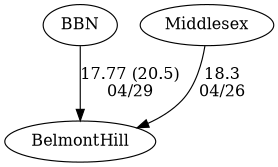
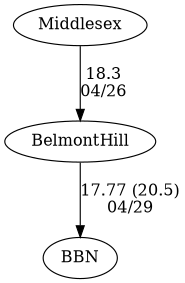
(80, 78) -> (80, 194)
